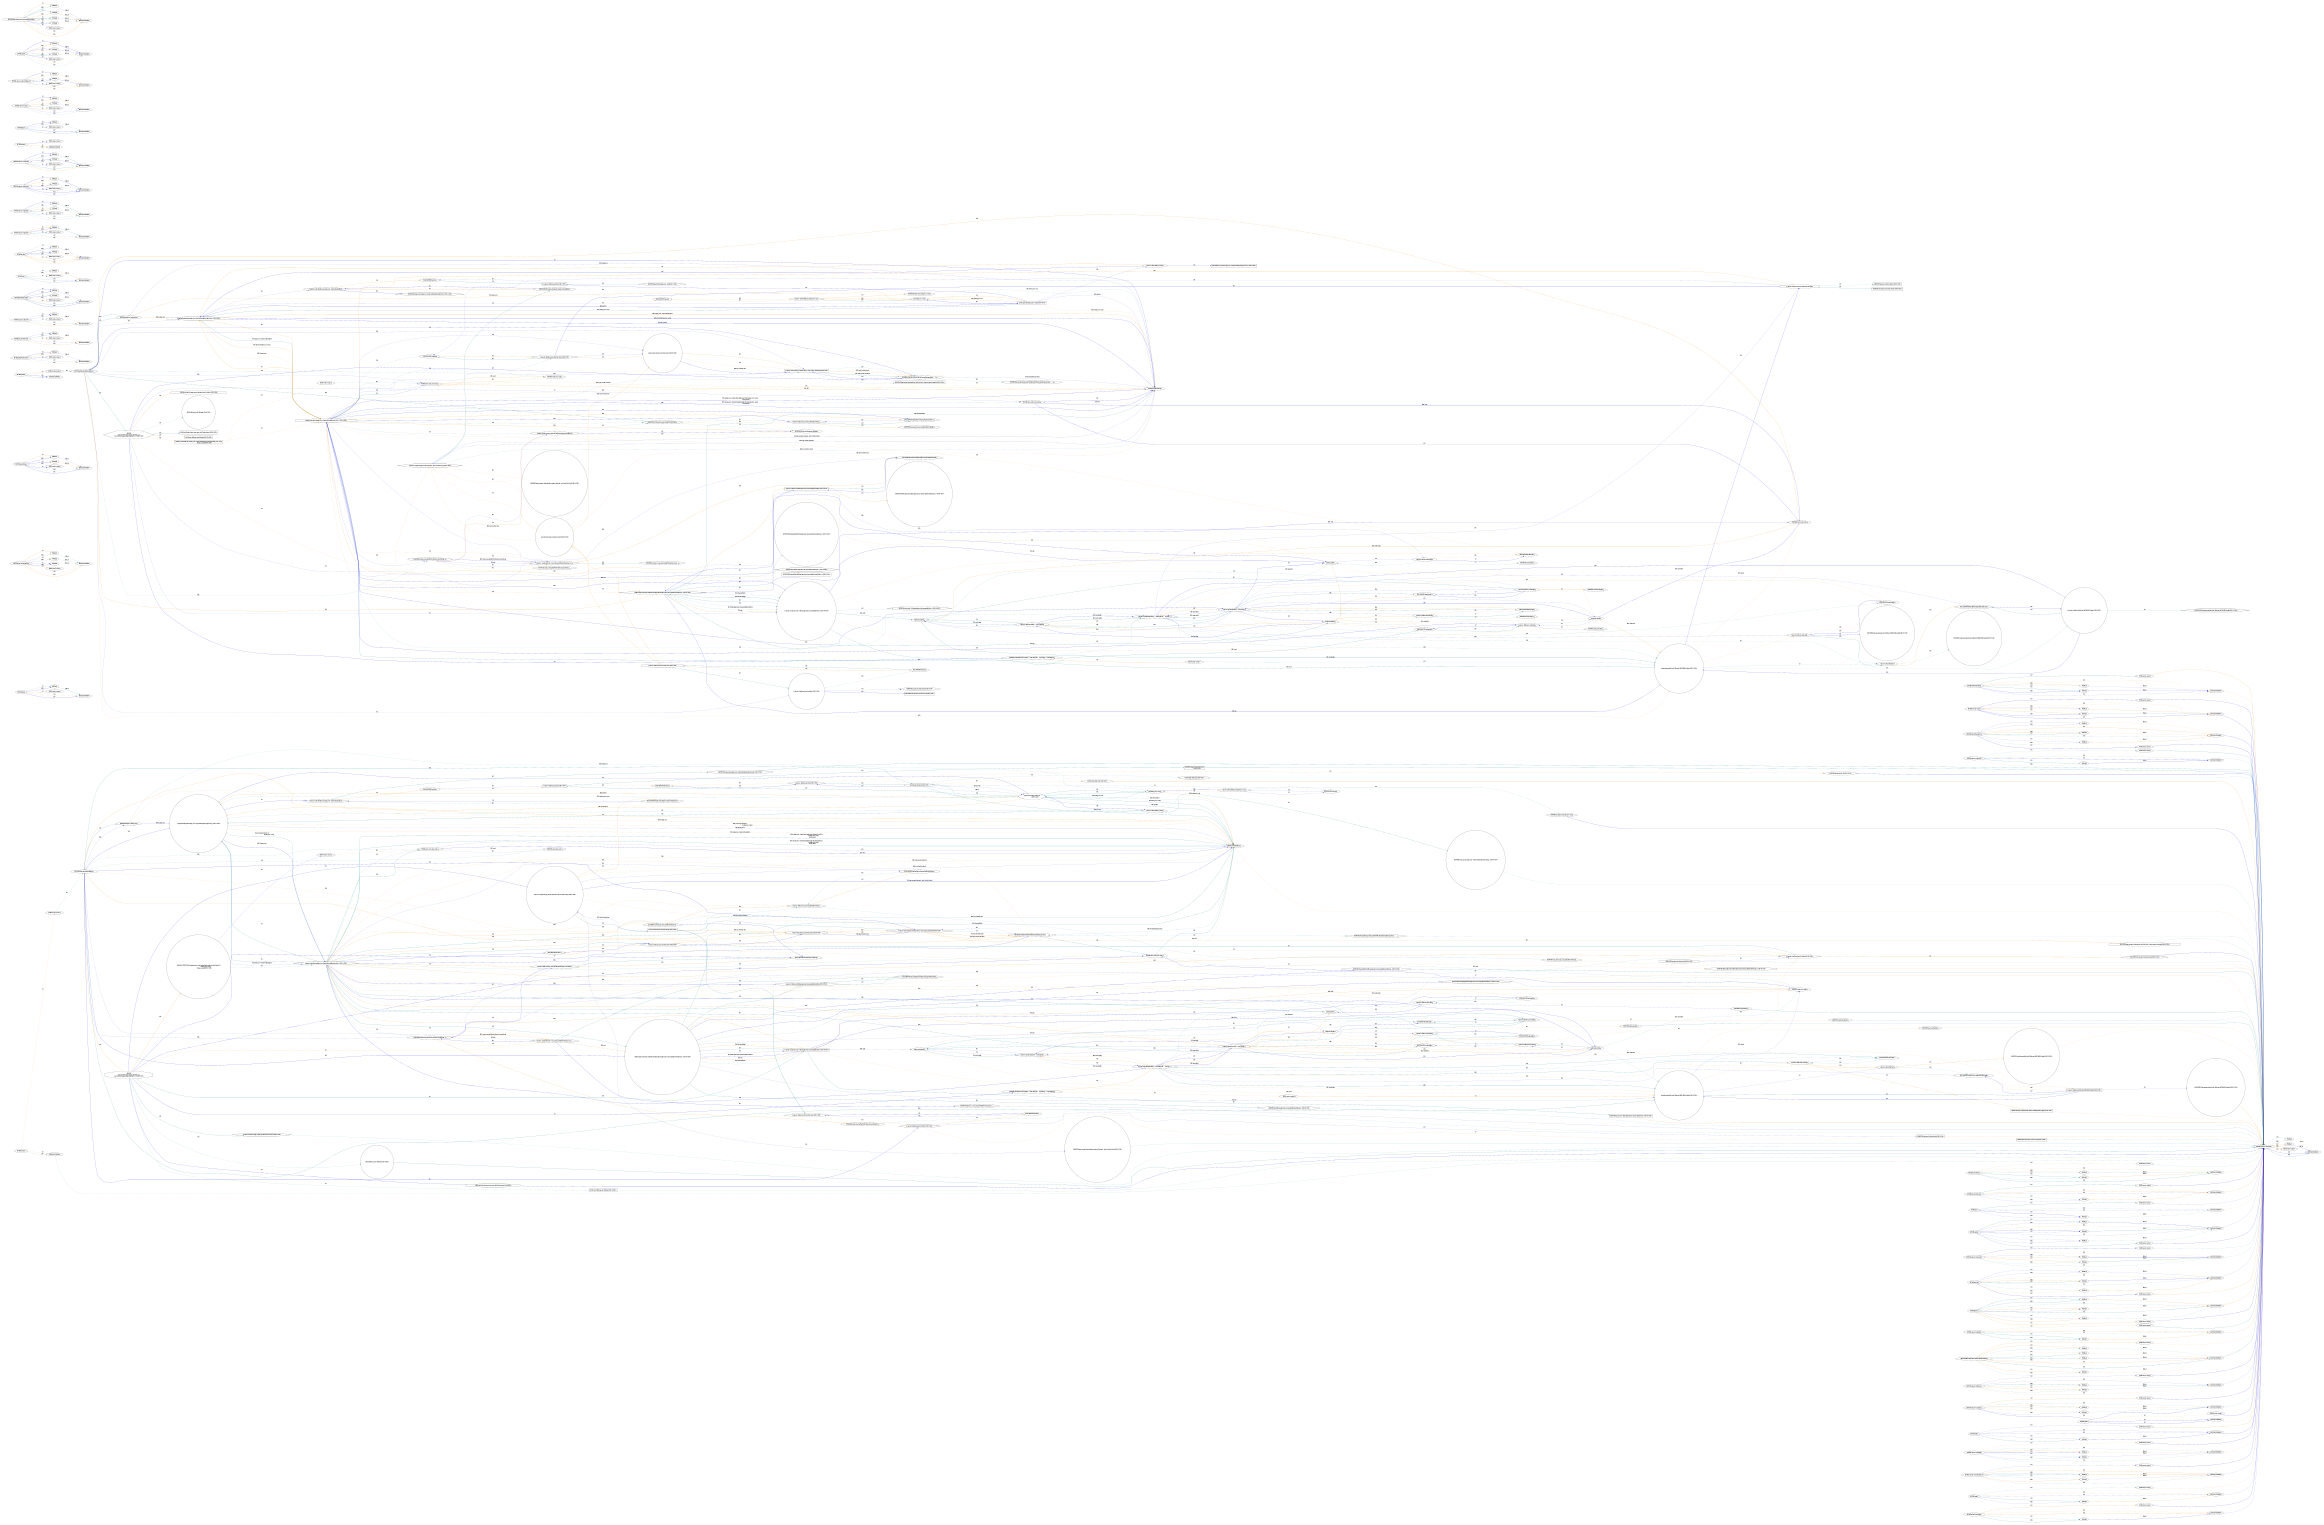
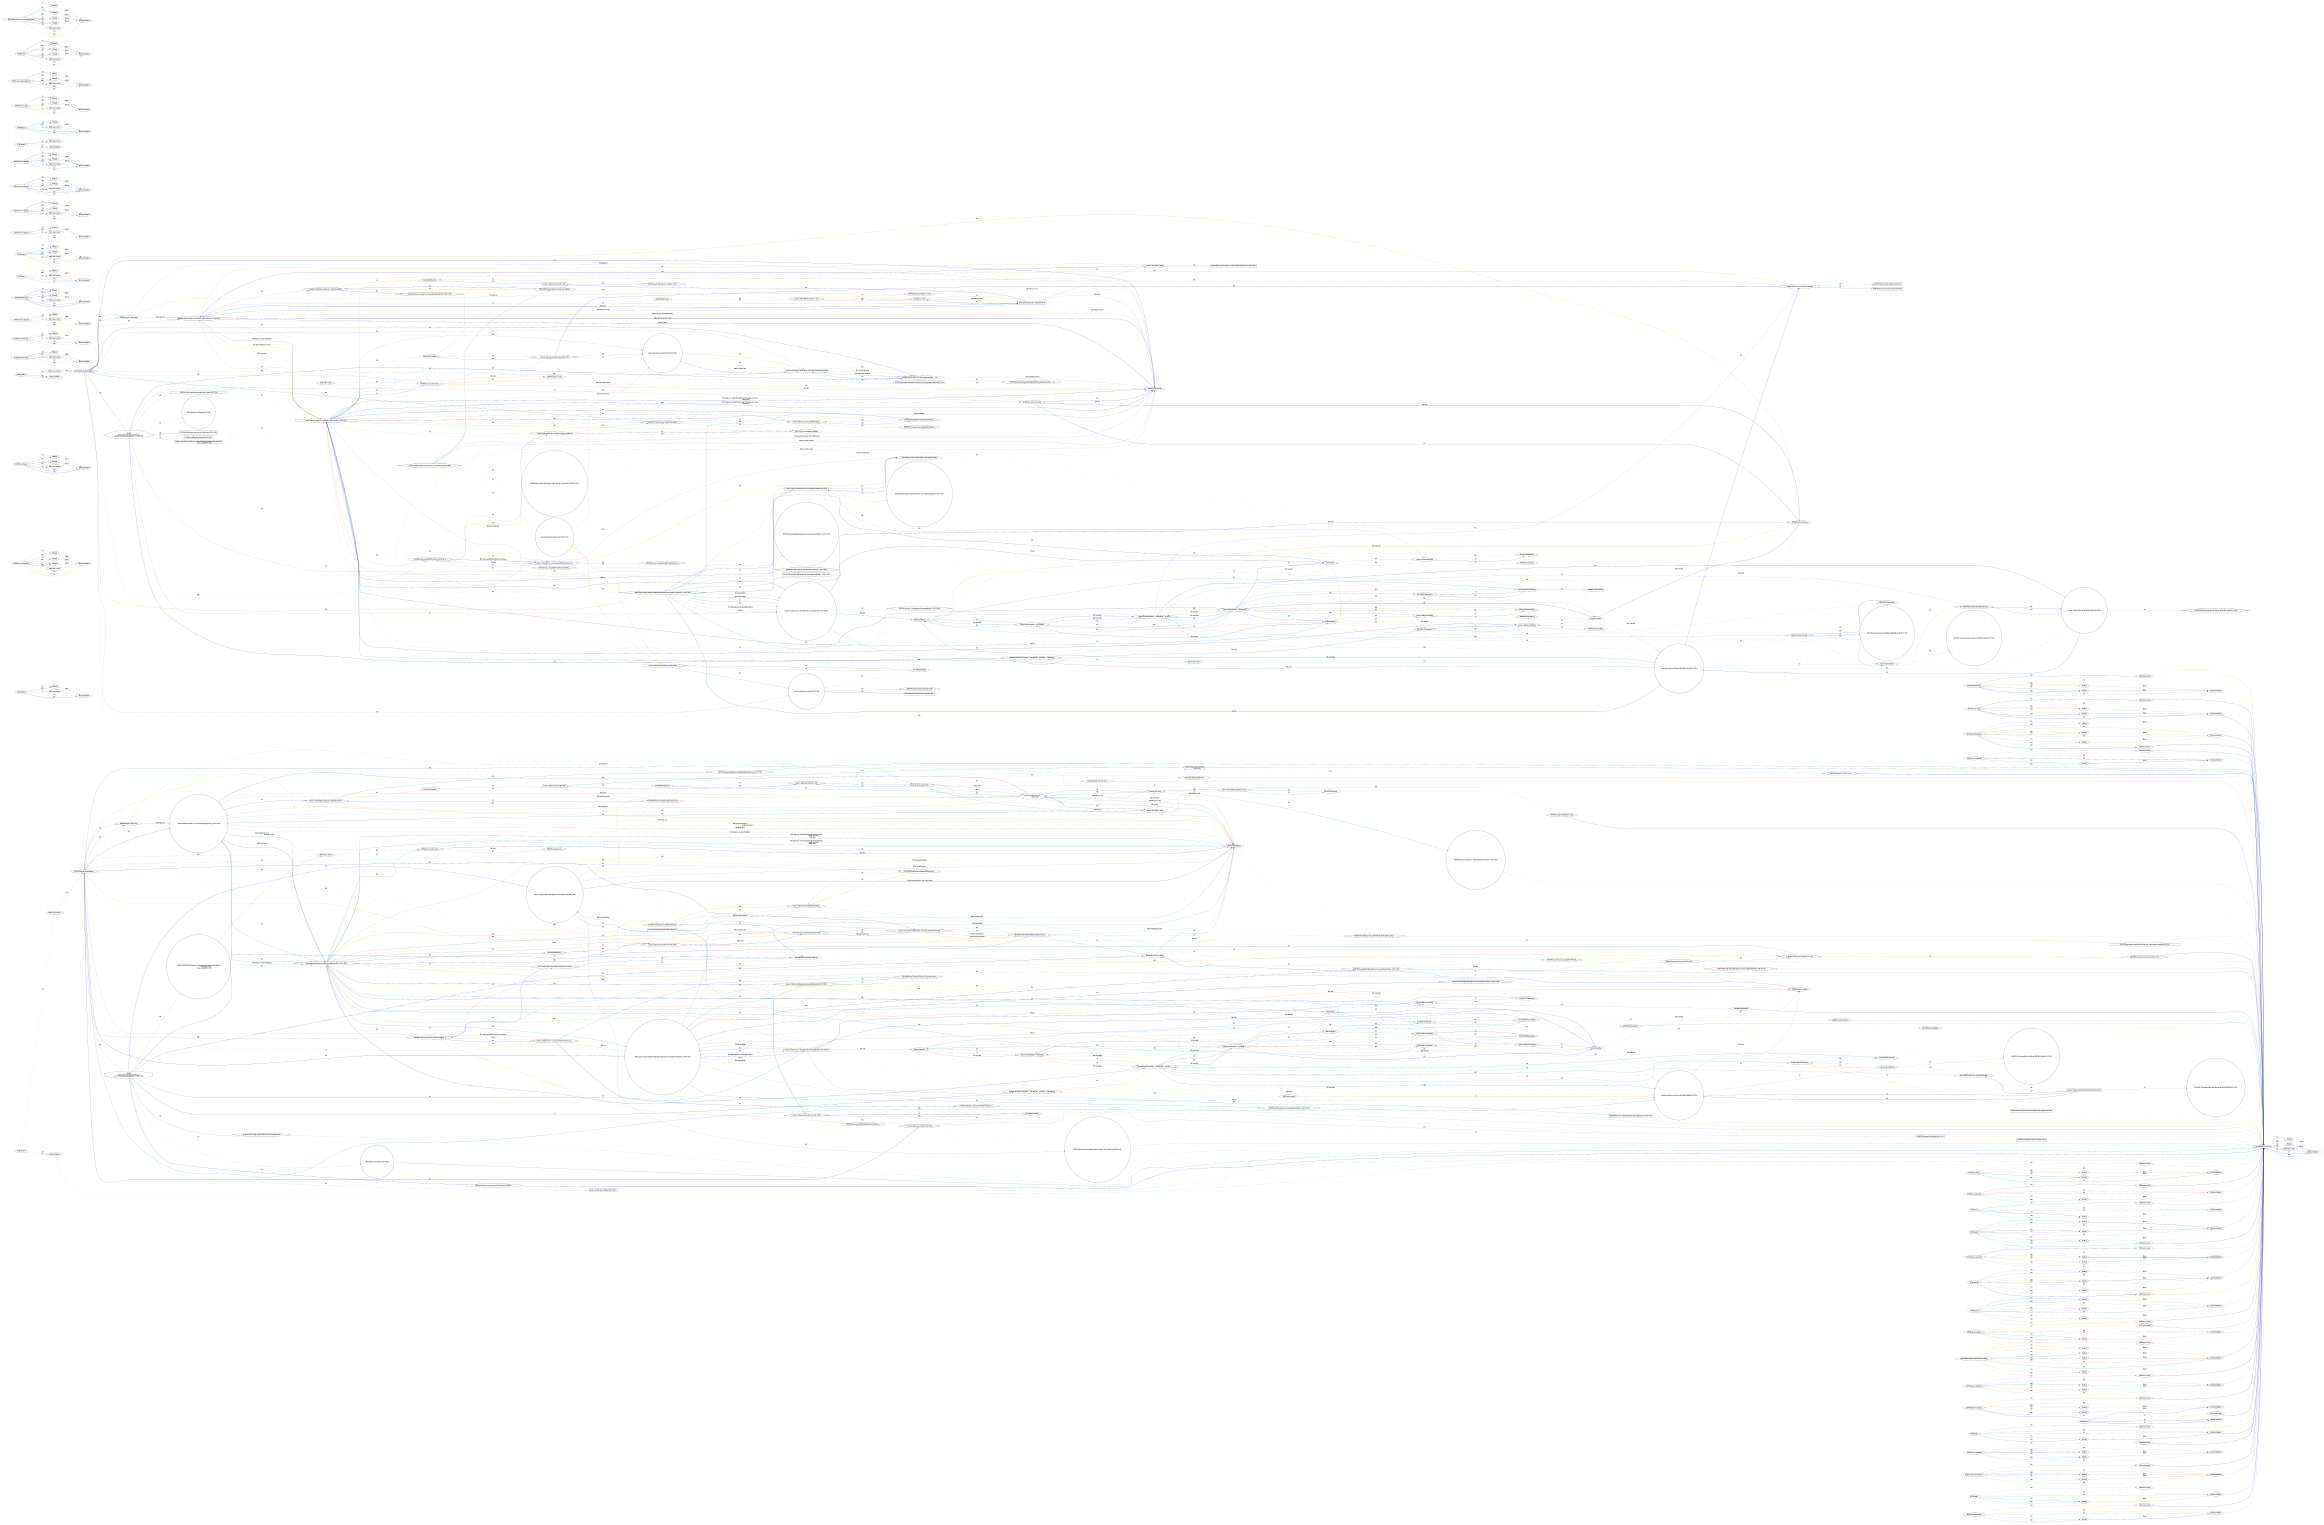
(740, 941) -> (740, 941)
